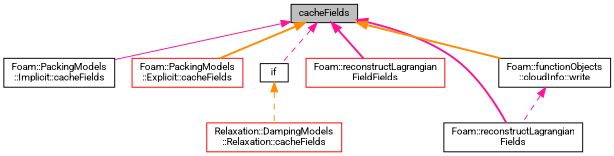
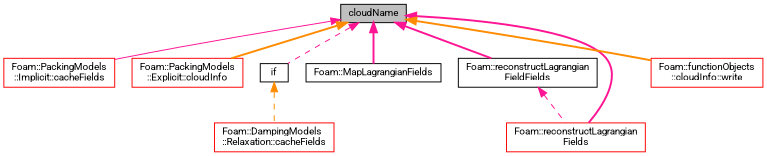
(324, 13) -> (374, 13)
(59, 73) -> (59, 73)
(187, 73) -> (187, 73)
none -> (374, 73)
(375, 73) -> (528, 73)
(555, 73) -> (707, 73)
(531, 109) -> (555, 109)
(274, 137) -> (274, 137)
(513, 137) -> (576, 137)
